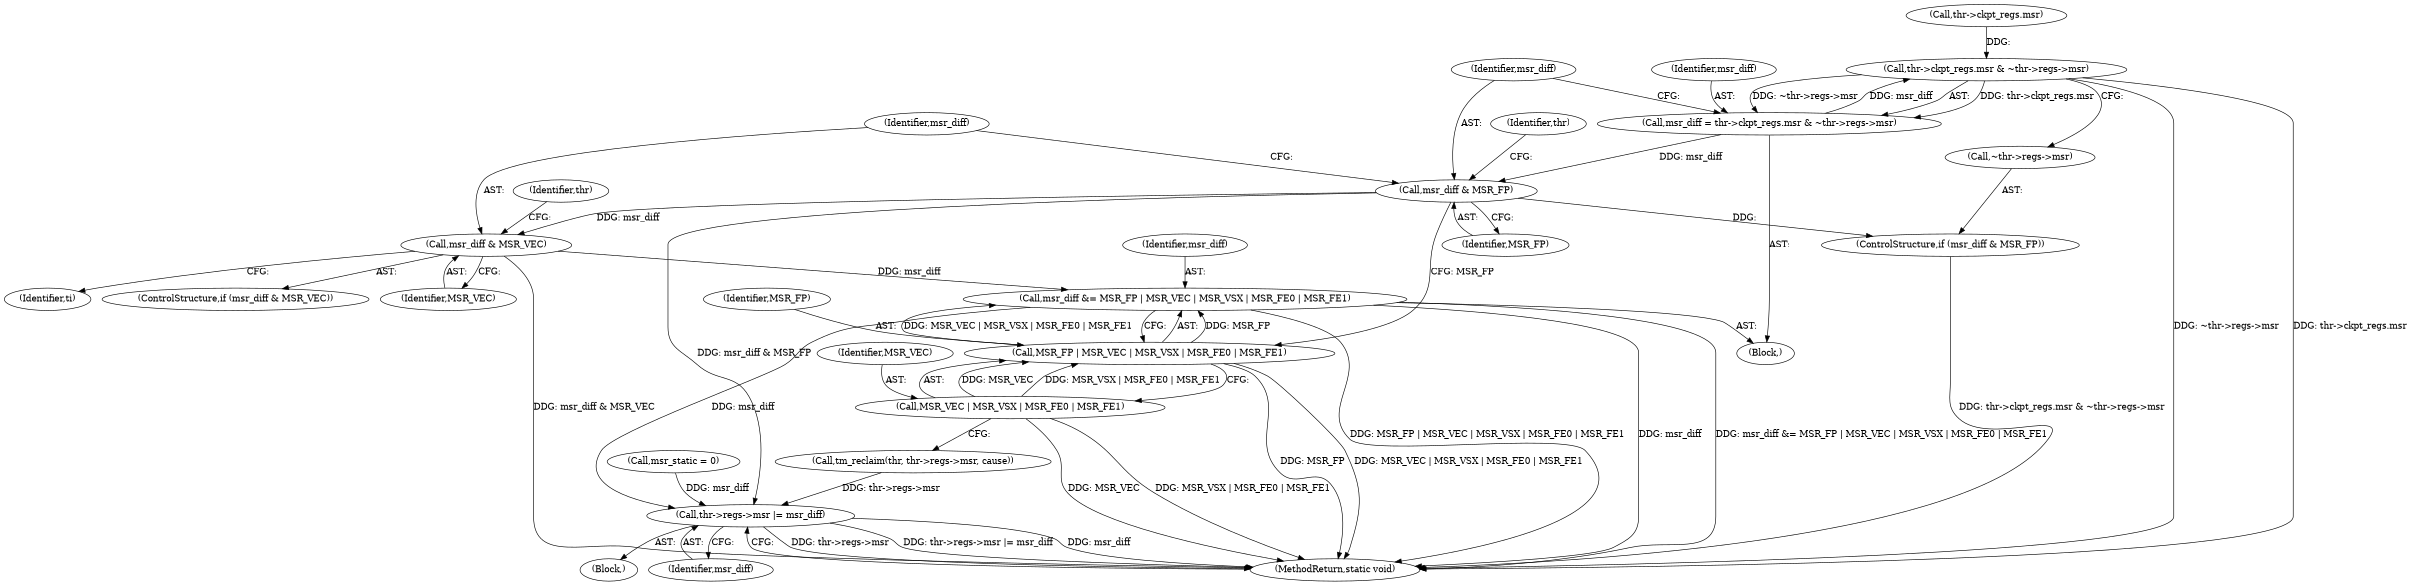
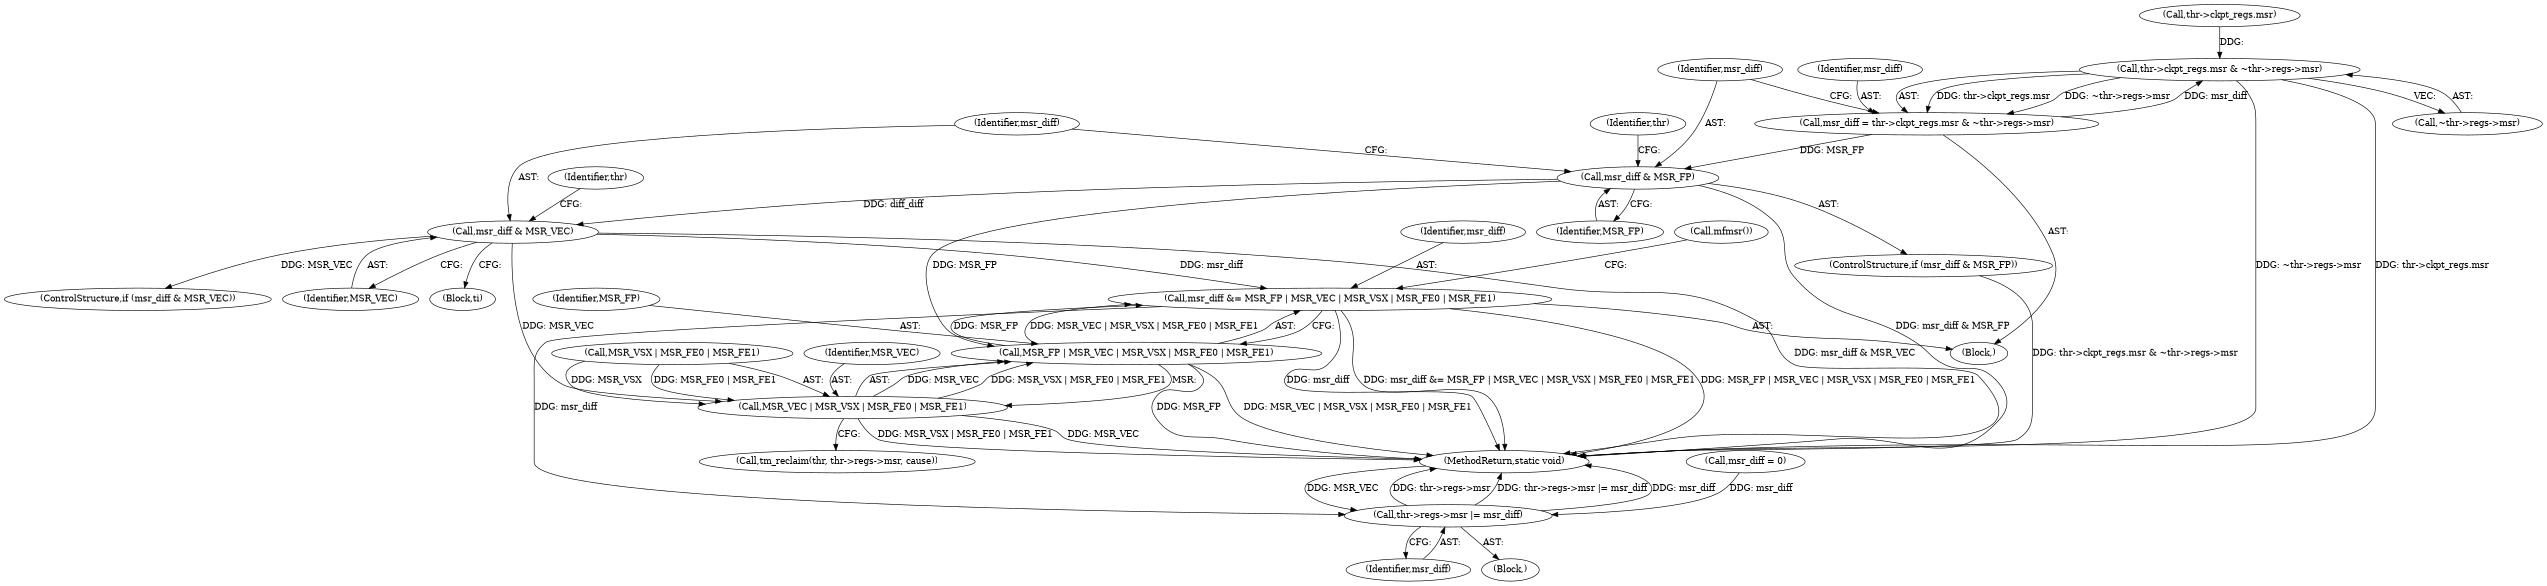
(2114, 97) -> (2426, 97)
(1691, 157) -> (1832, 151)
(1987, 199) -> (2412, 83)
(871, 212) -> (1999, 420)
(628, 218) -> (894, 205)
(1746, 218) -> (1830, 205)
none -> (1721, 232)
(388, 272) -> (317, 266)
(1463, 272) -> (965, 266)
(48, 299) -> (463, 299)
none -> (672, 353)
(1239, 380) -> (1186, 380)
none -> (562, 383)
(674, 462) -> (1746, 462)
(835, 488) -> none
(764, 543) -> (1343, 489)
